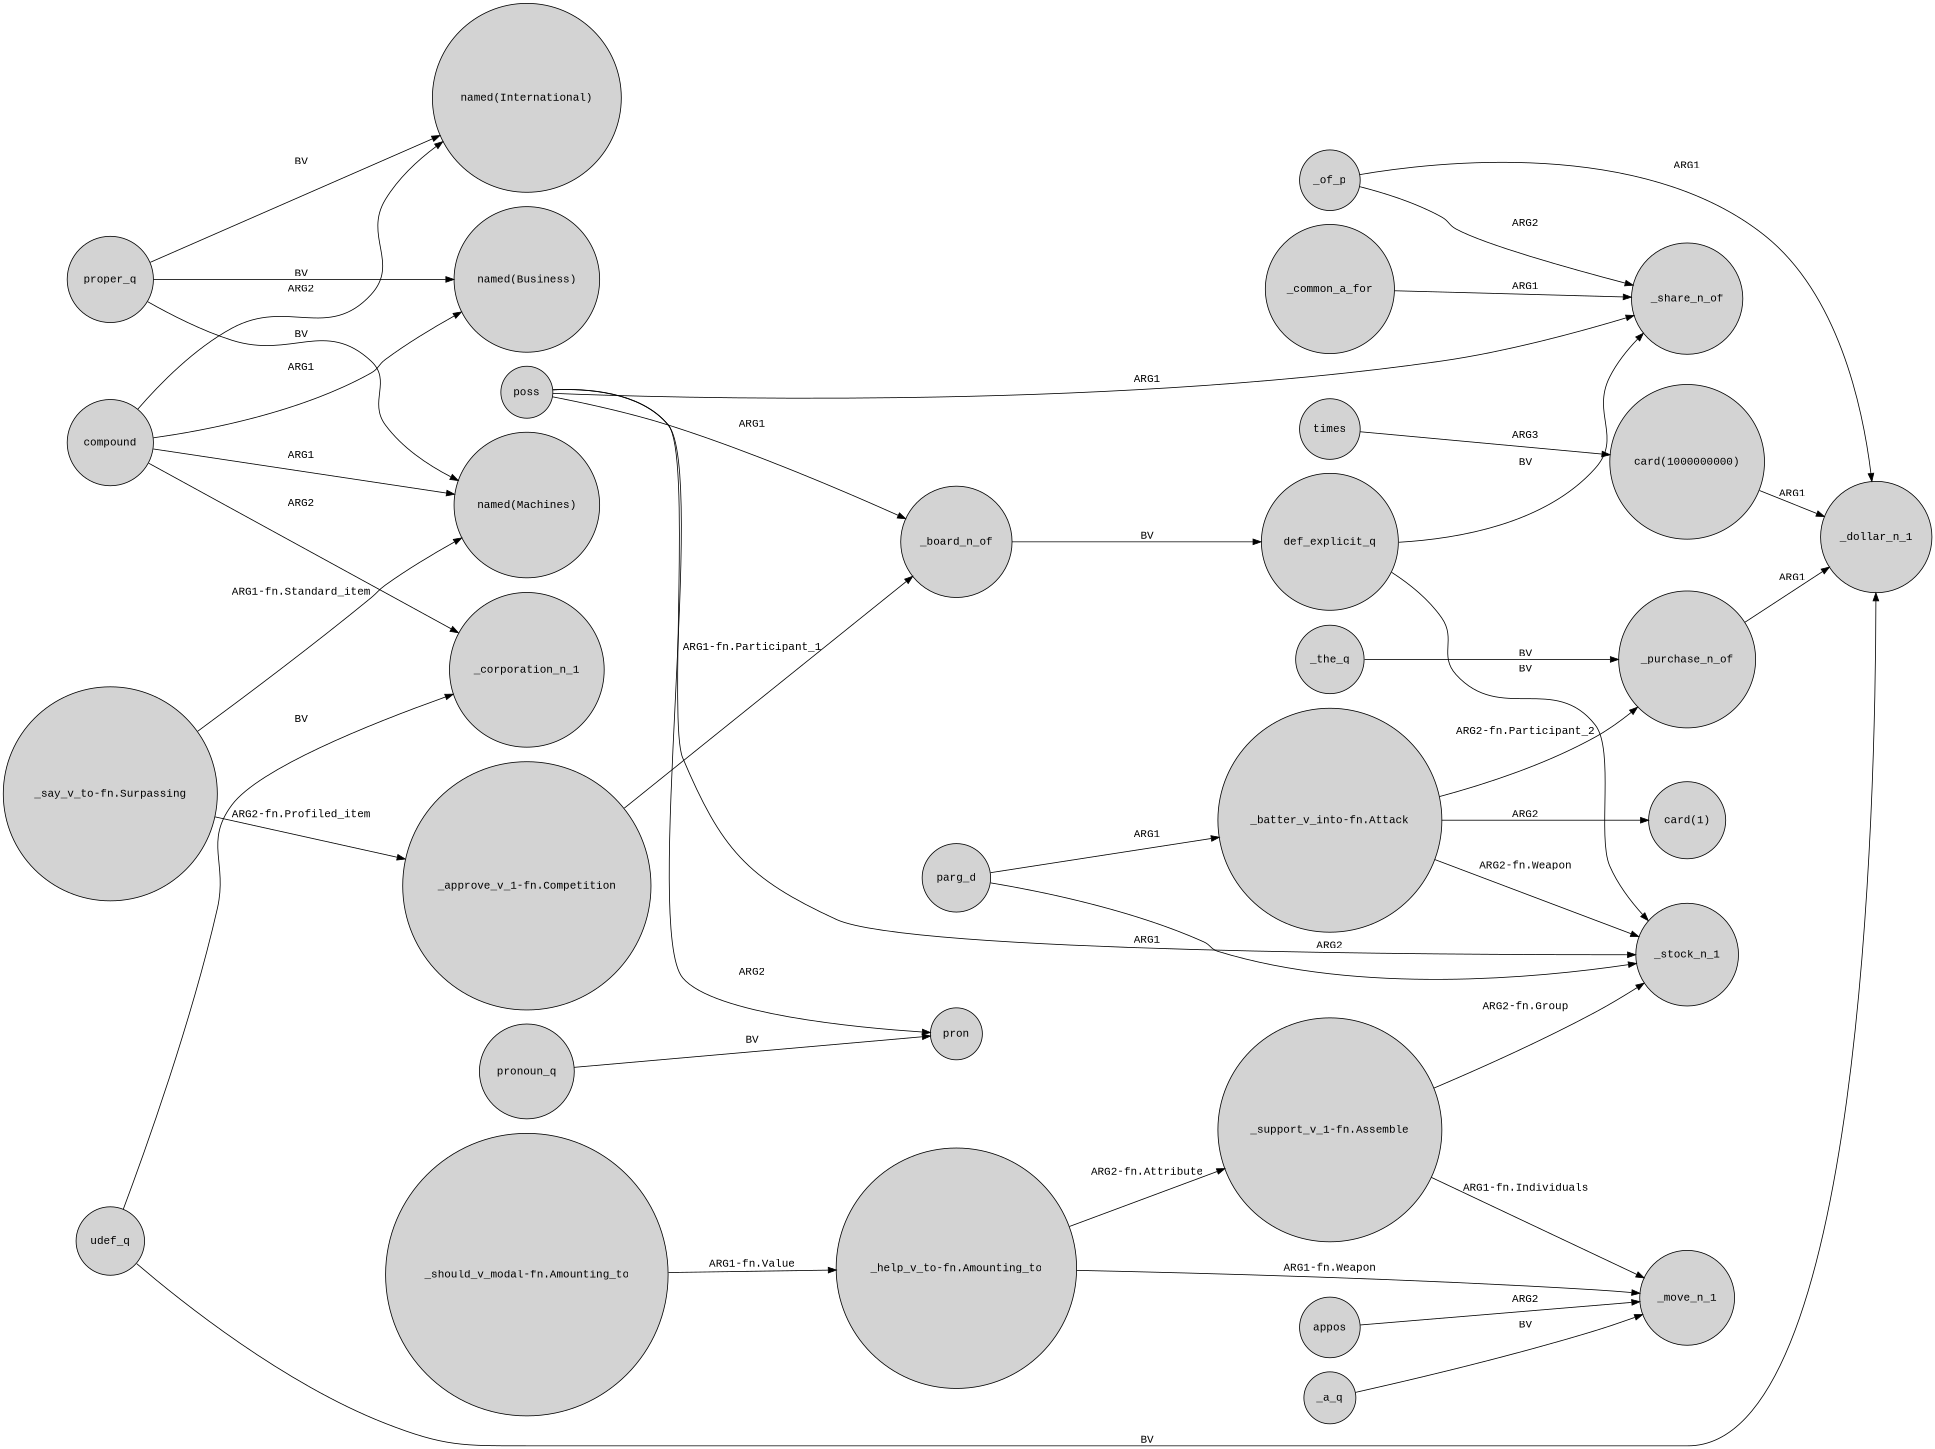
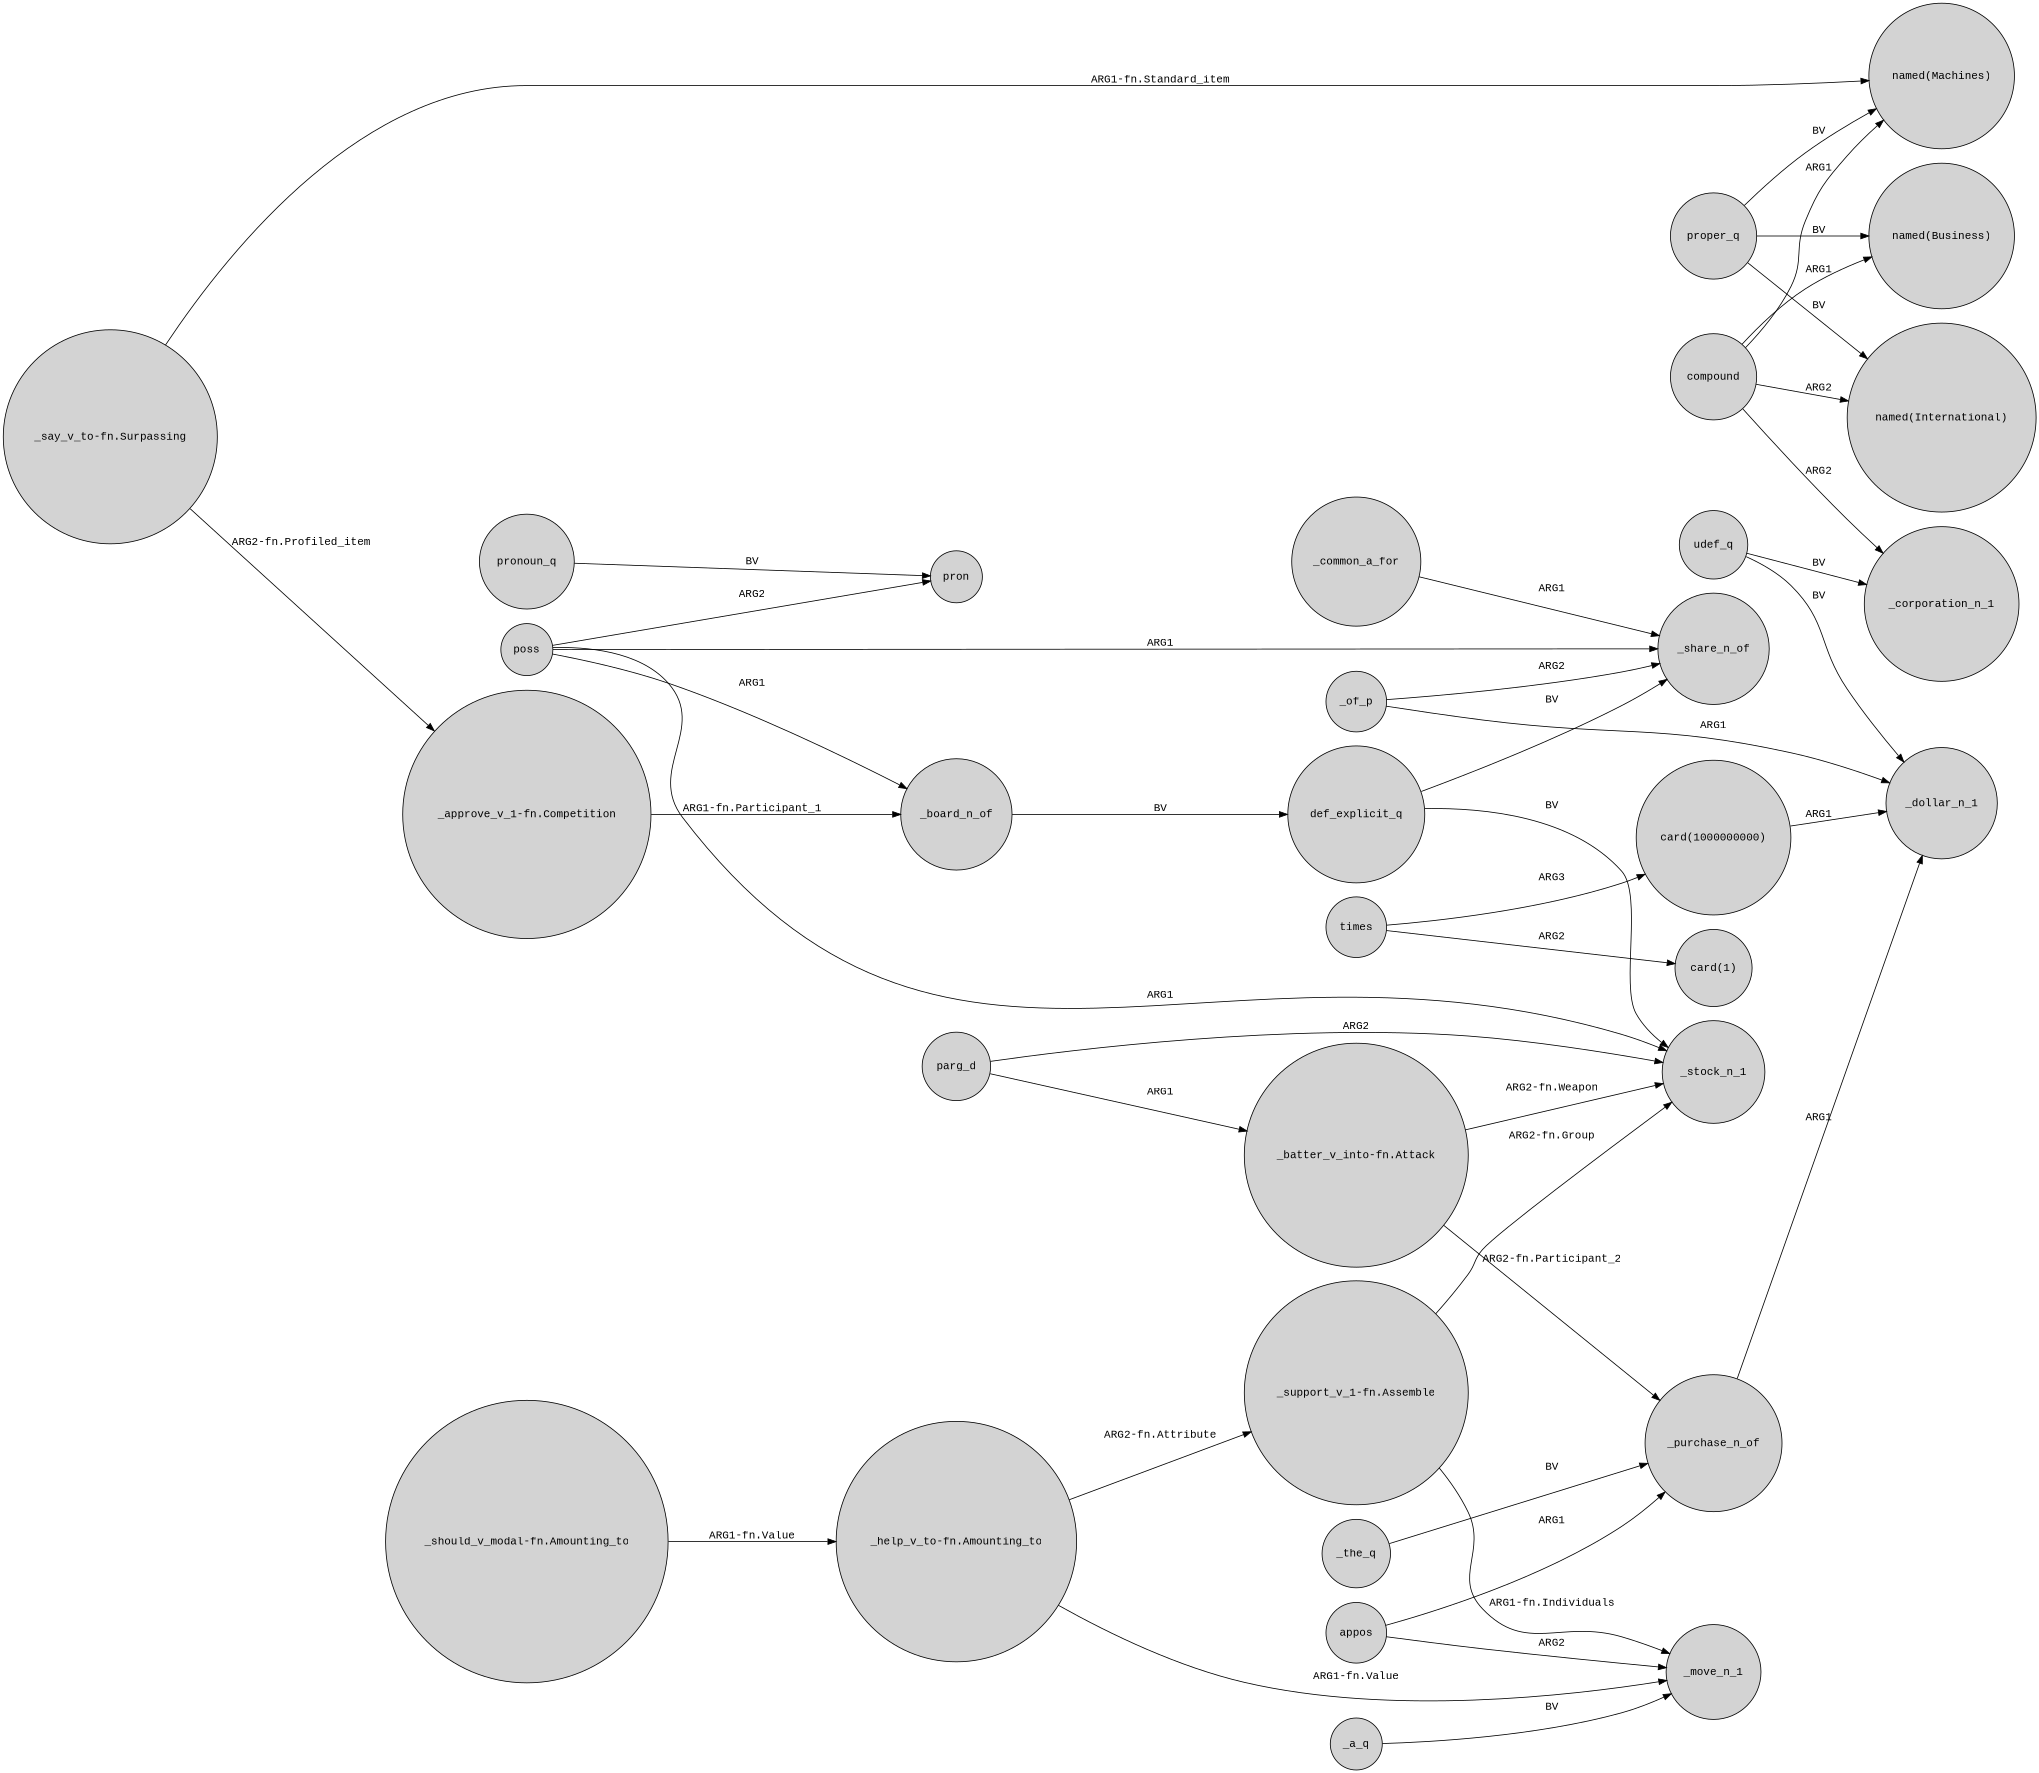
(1541, 820) -> (1527, 947)
(1330, 1268) -> (1356, 1676)
none -> (1529, 1575)
